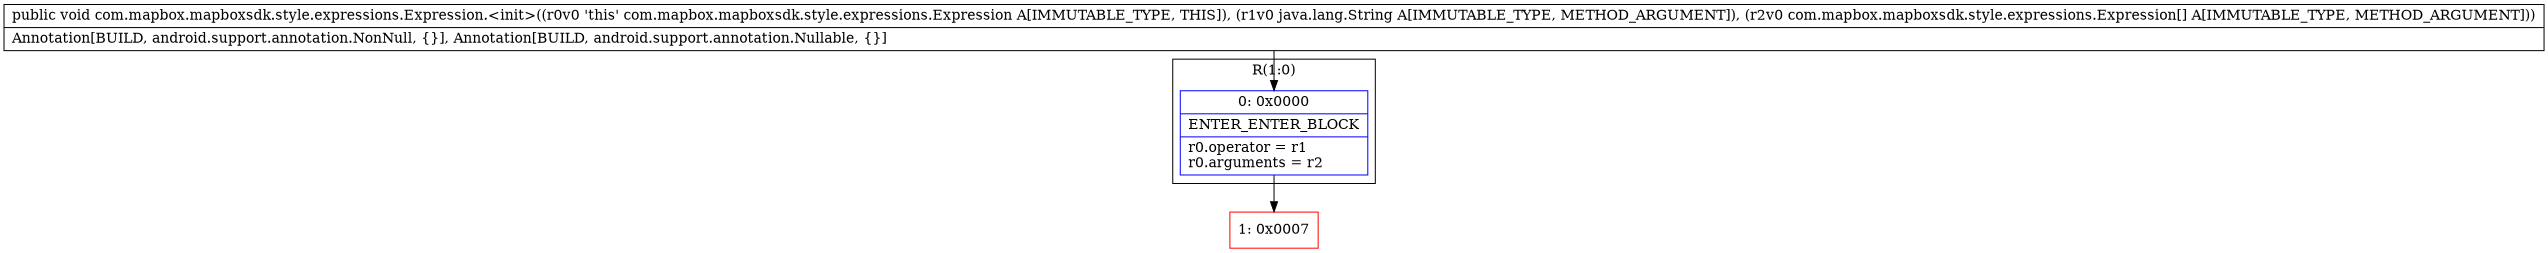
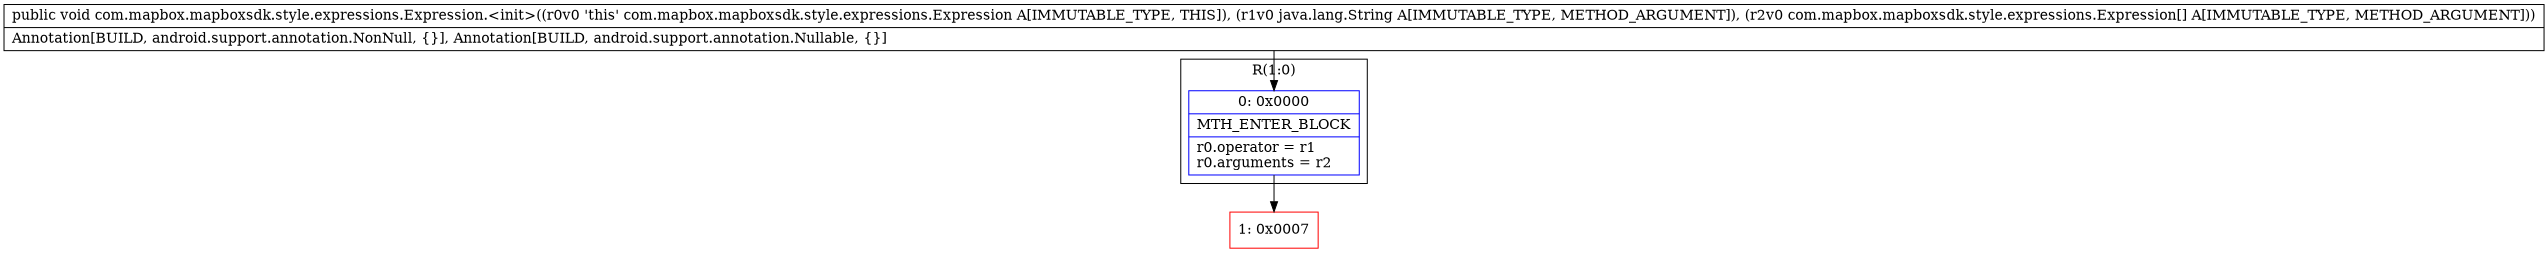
(1274, 125) -> (1274, 125)
